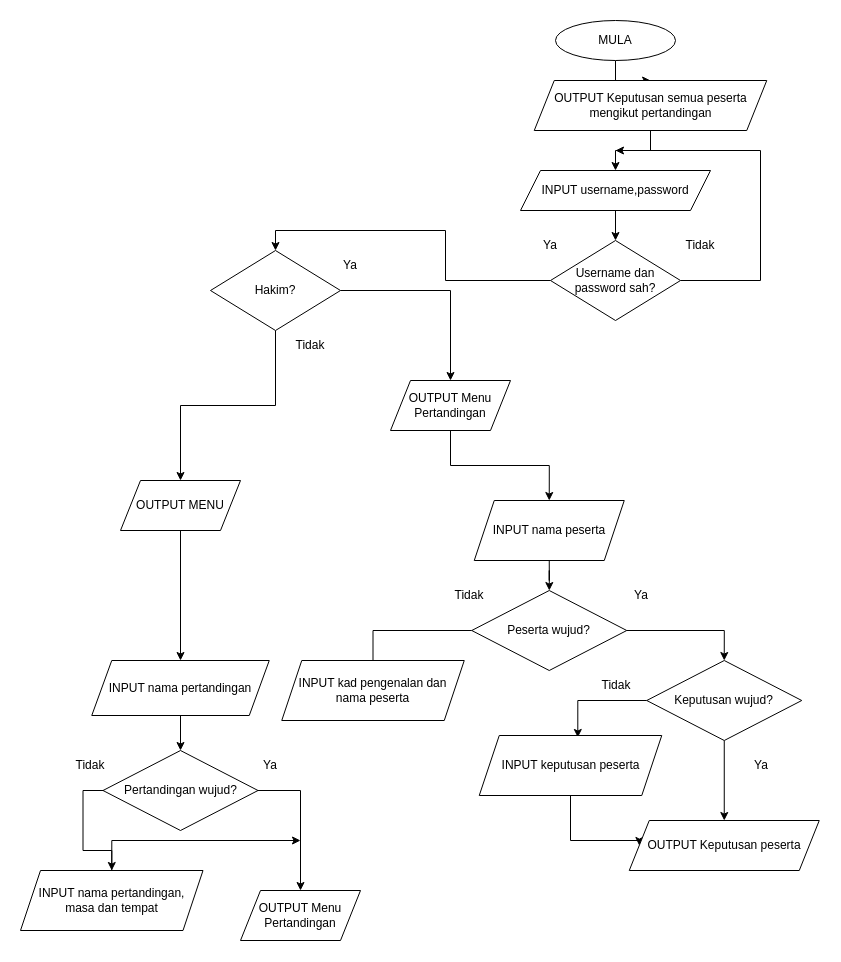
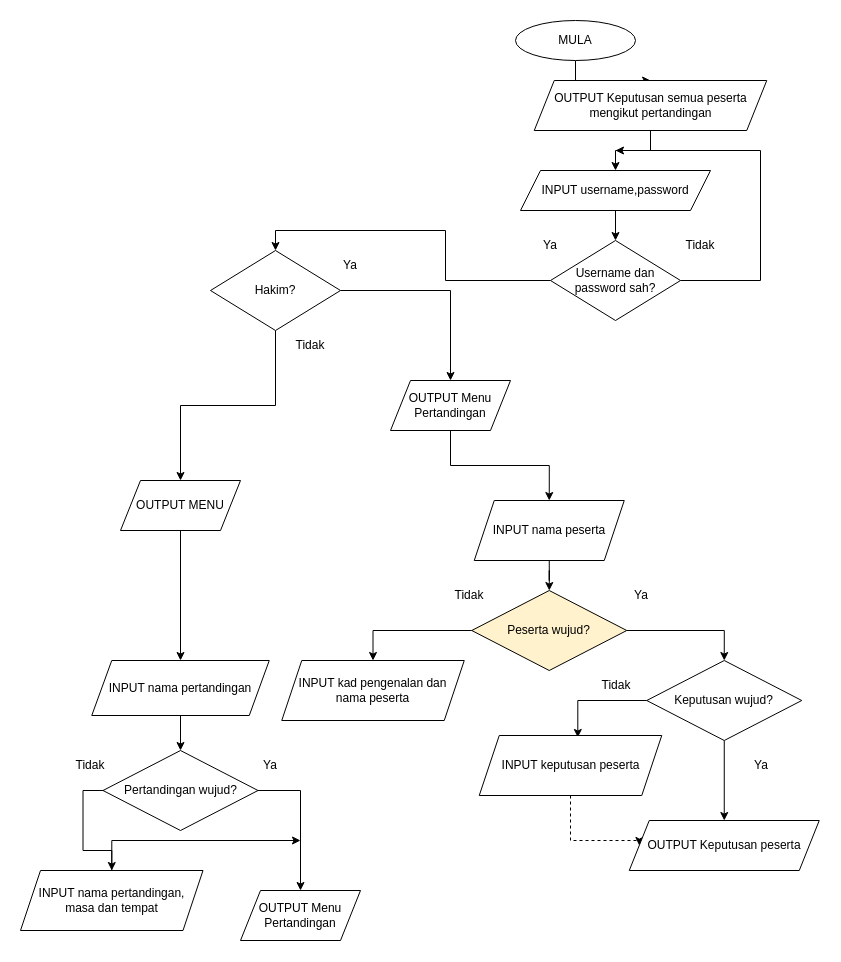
(616, 41) -> (576, 41)
(549, 631) -> (549, 631)
(373, 654) -> (373, 652)
(580, 841) -> (580, 841)
